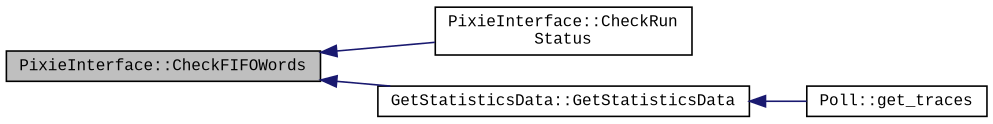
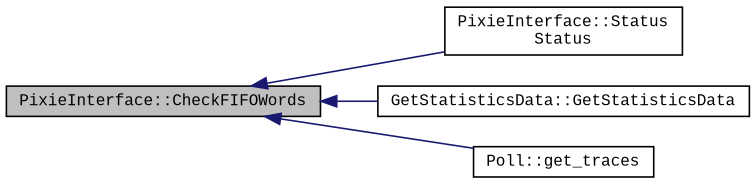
(564, 31) -> (564, 31)
(786, 101) -> (377, 134)
